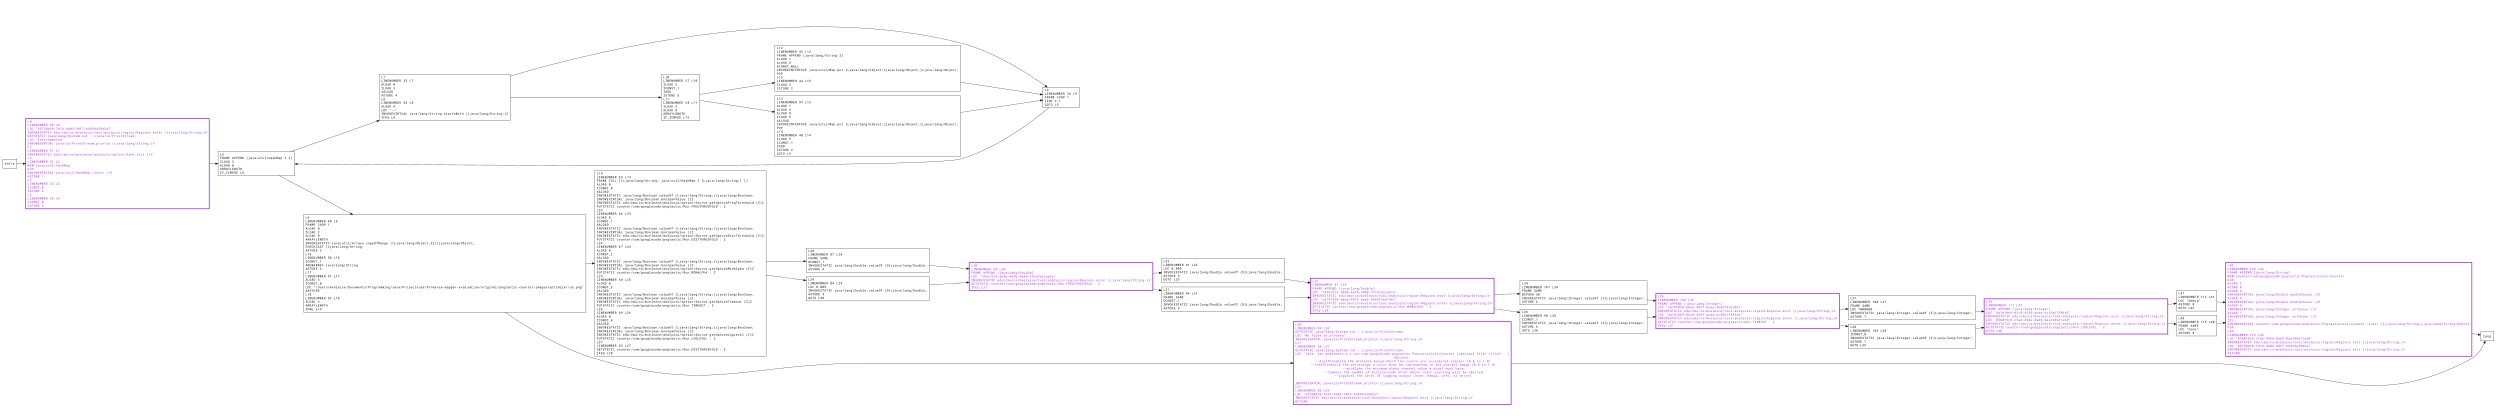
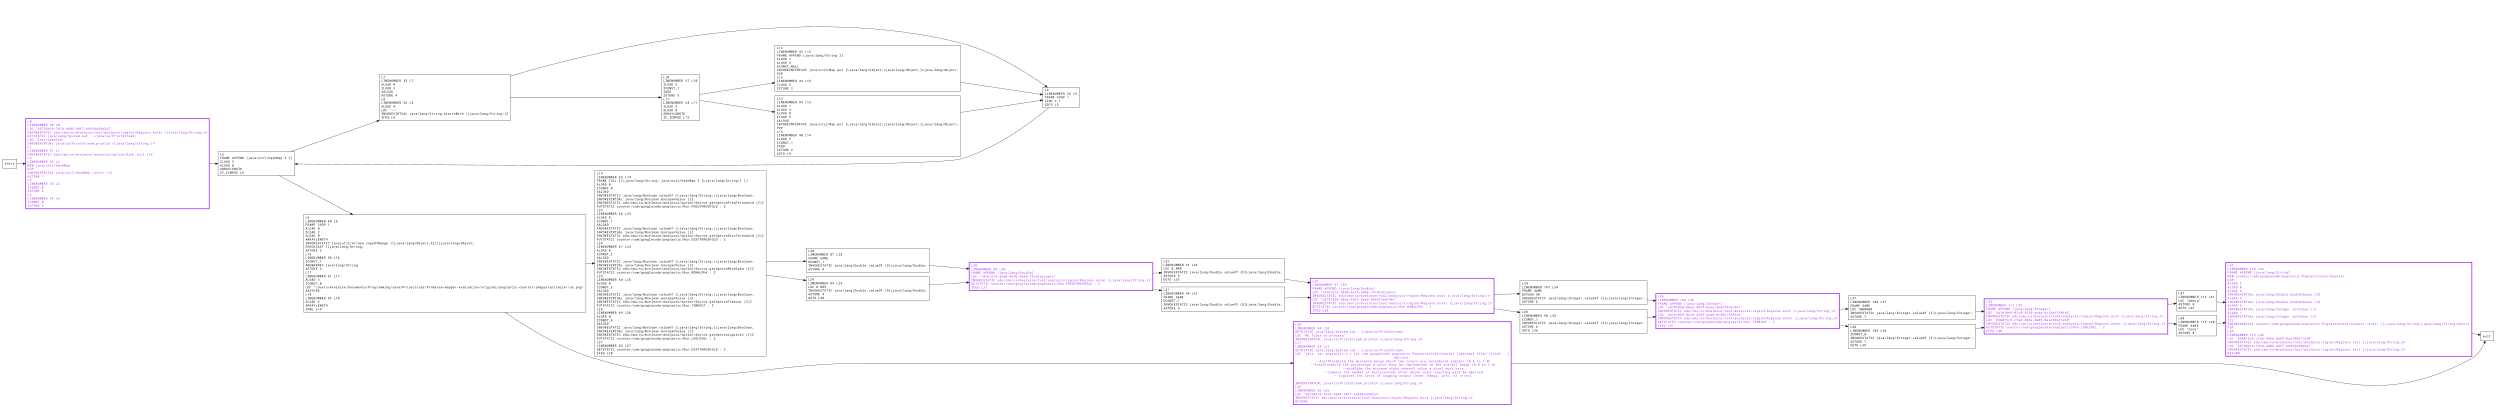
(2487, 336) -> (2487, 336)
